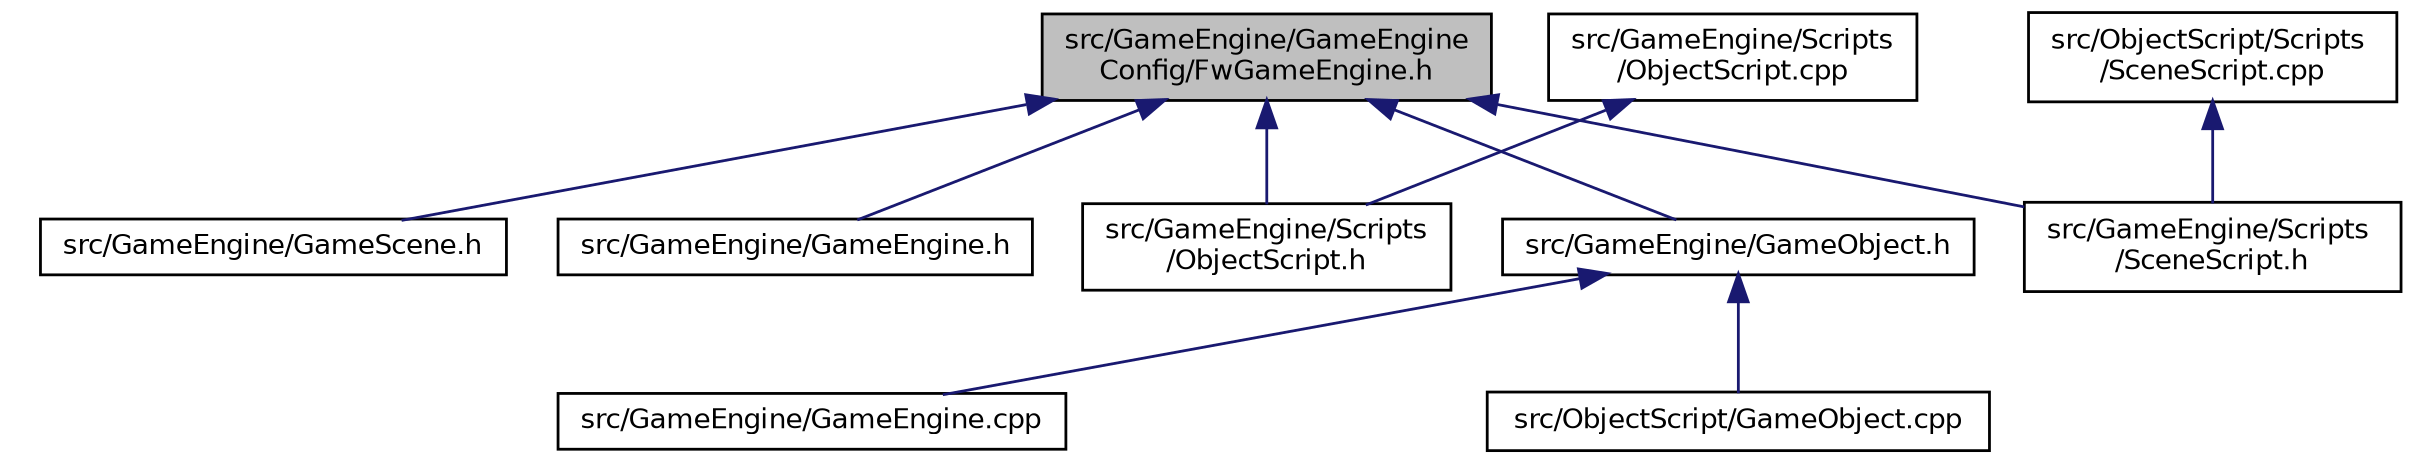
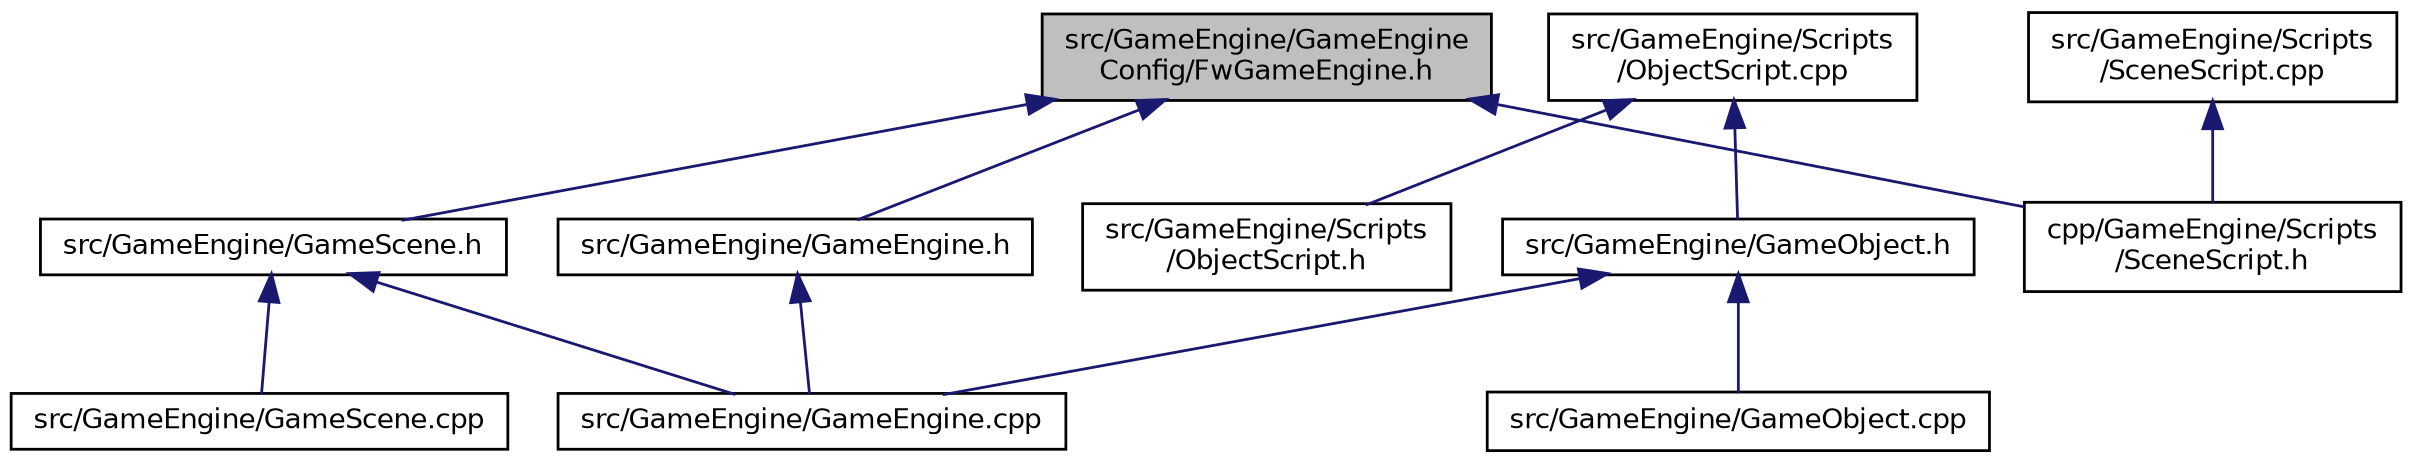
(2213, 57) -> (2213, 57)
(1535, 165) -> (1736, 174)
(1267, 166) -> none
(2213, 247) -> (2213, 247)
none -> (556, 338)
none -> (805, 348)
none -> (259, 421)
(1738, 421) -> (1738, 421)
